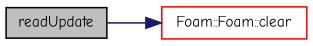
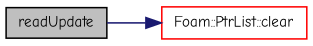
(234, 23) -> (234, 23)
